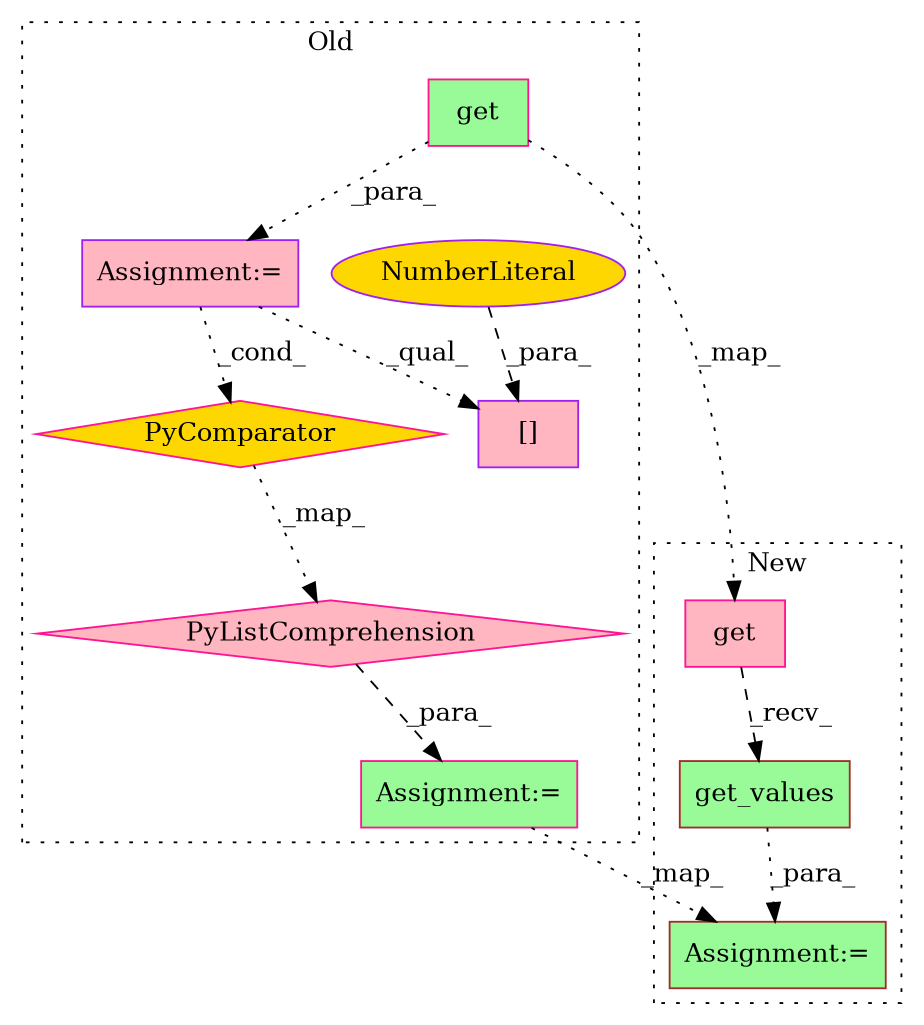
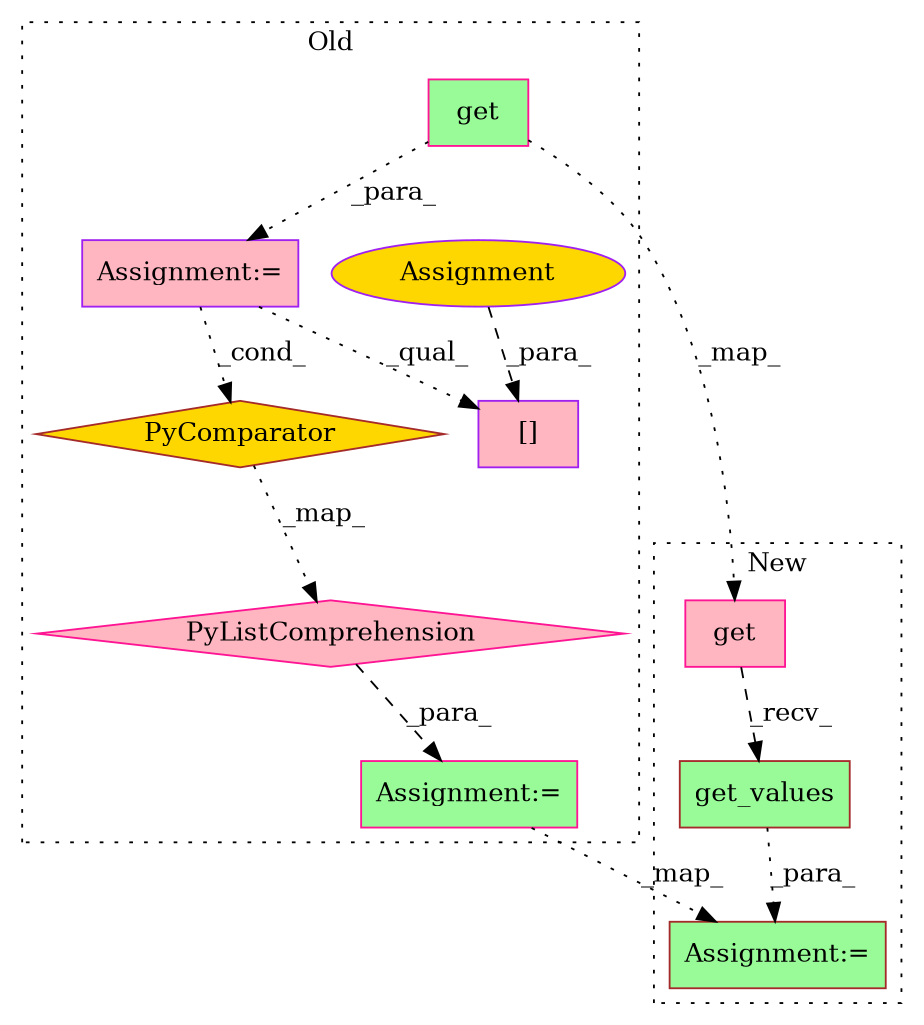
(478, 273) -> (478, 273)
(240, 434) -> (240, 434)
